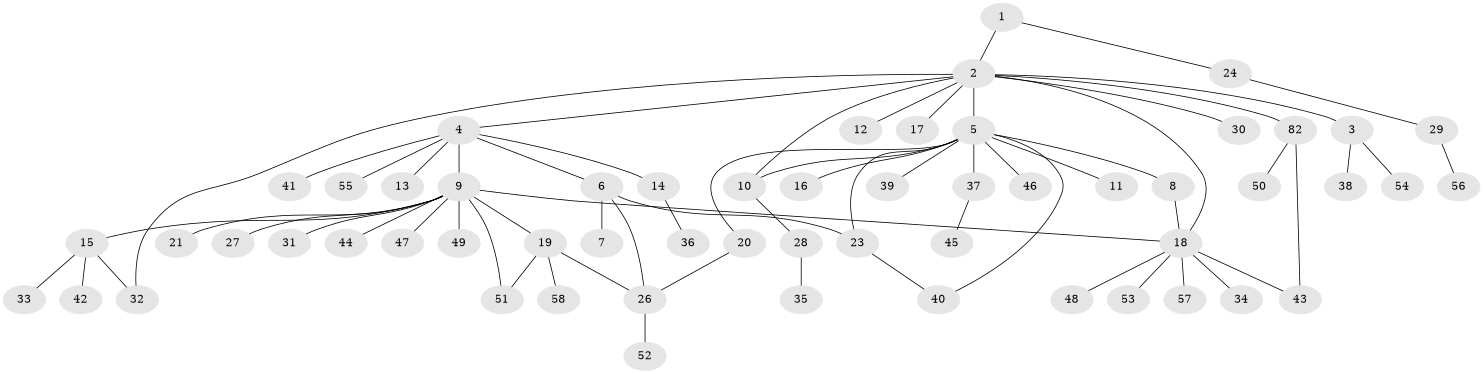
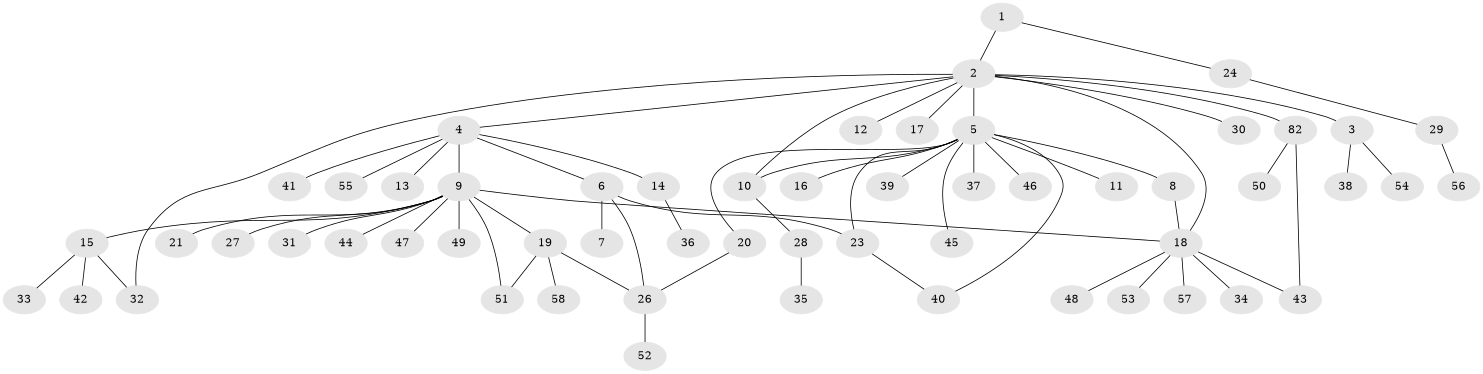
(963, 215) -> (943, 184)
